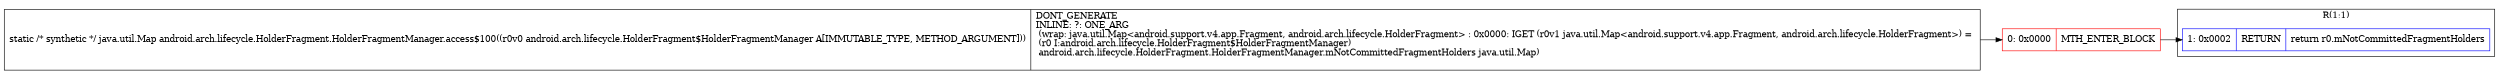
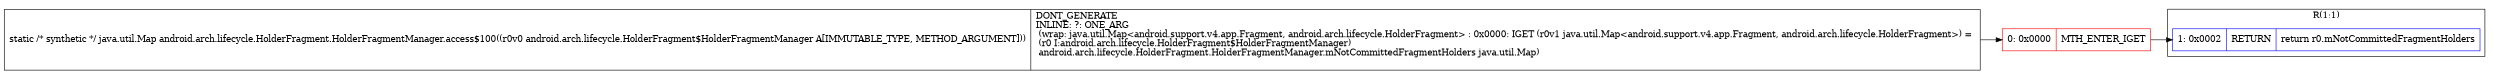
(2108, 40) -> (2103, 40)
